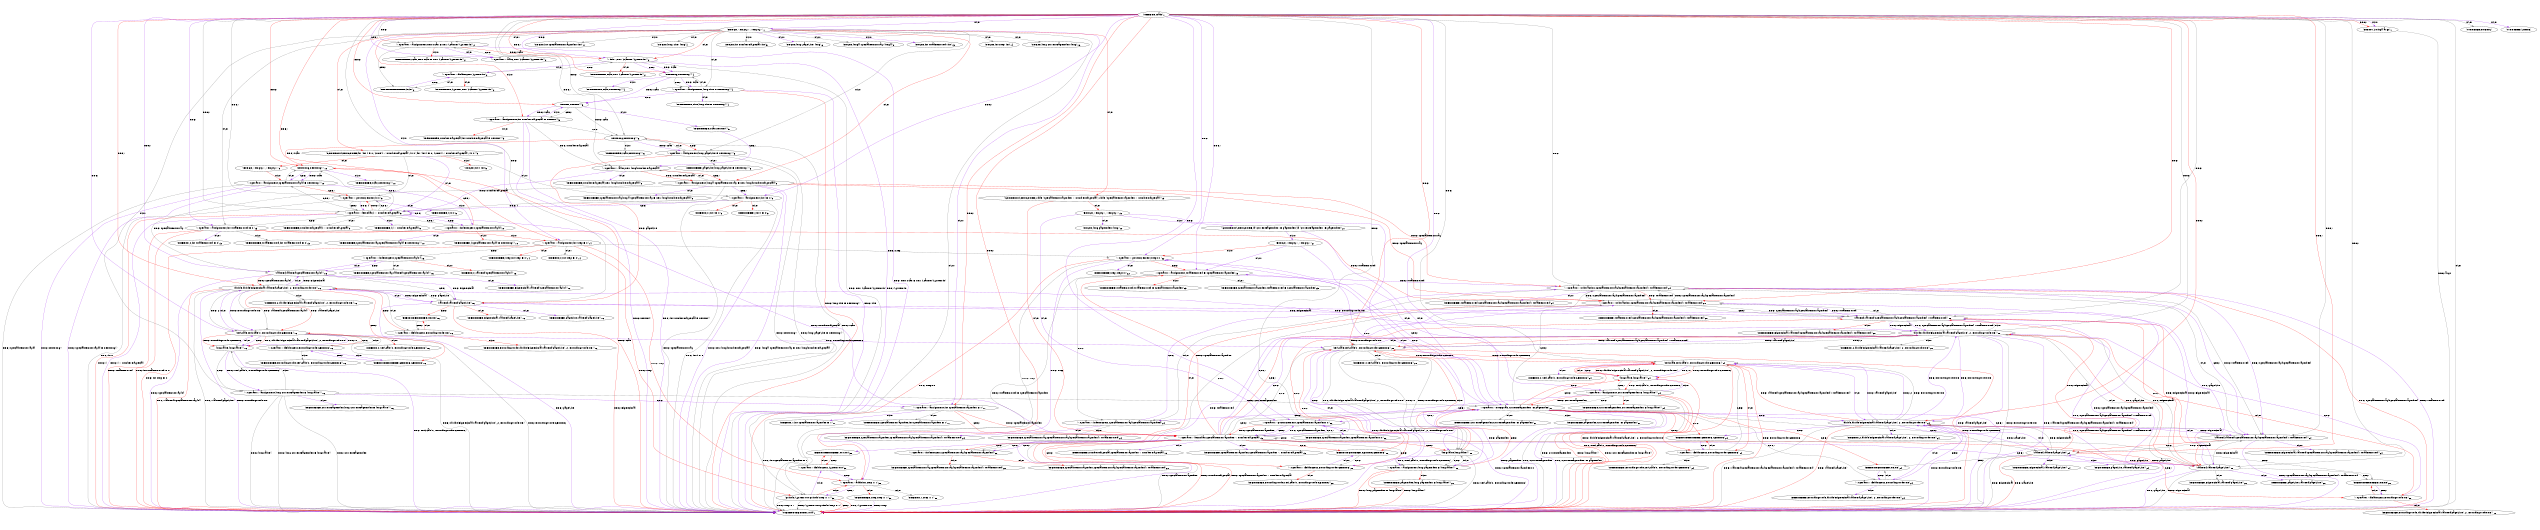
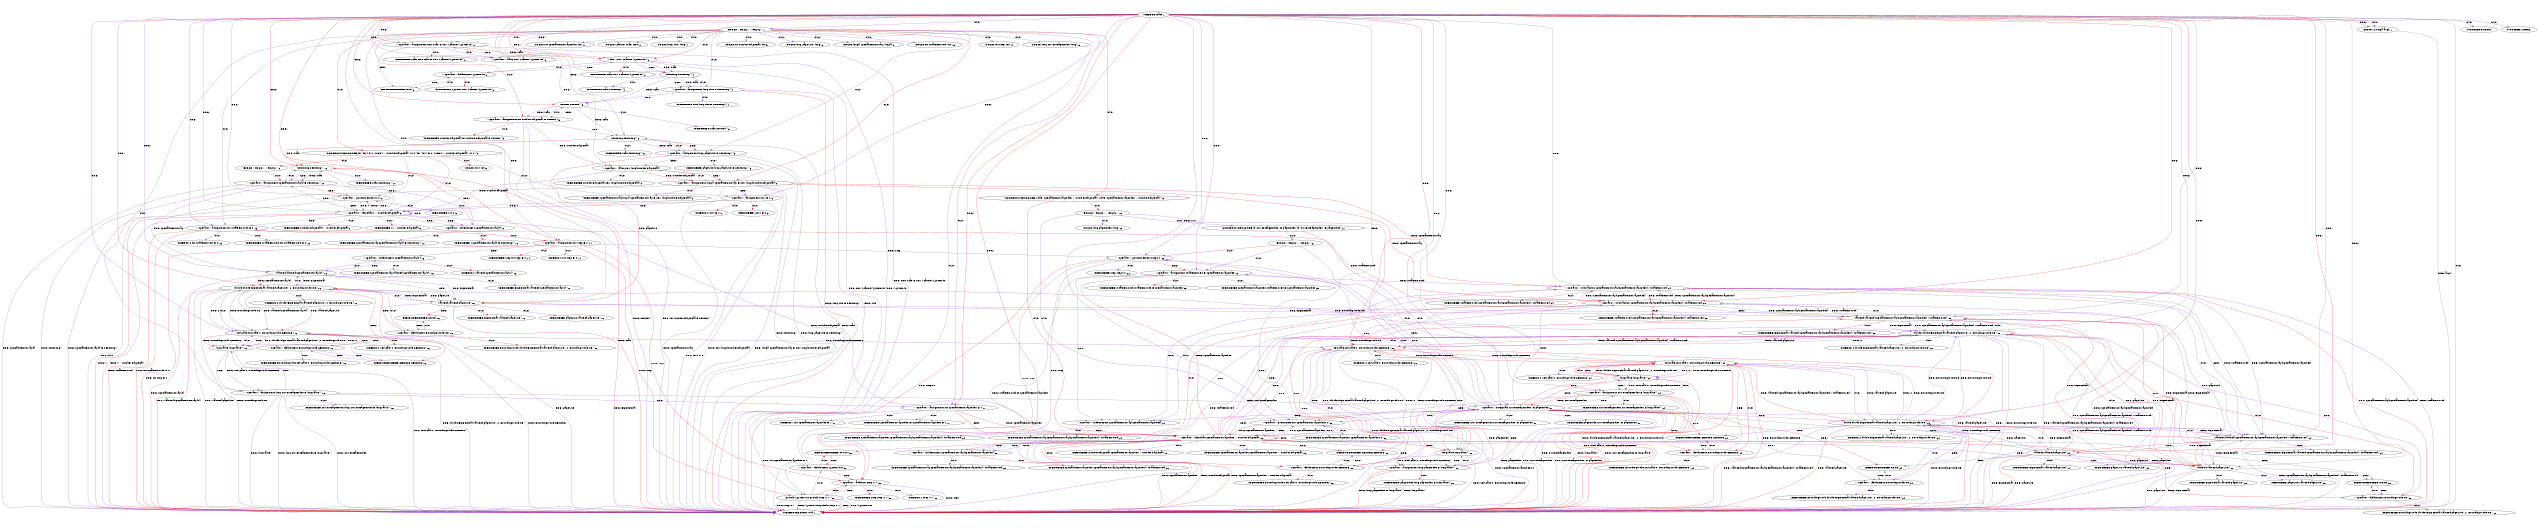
none -> (623, 45)
(726, 162) -> (667, 161)
(1190, 221) -> (1190, 221)
(858, 510) -> (934, 505)
